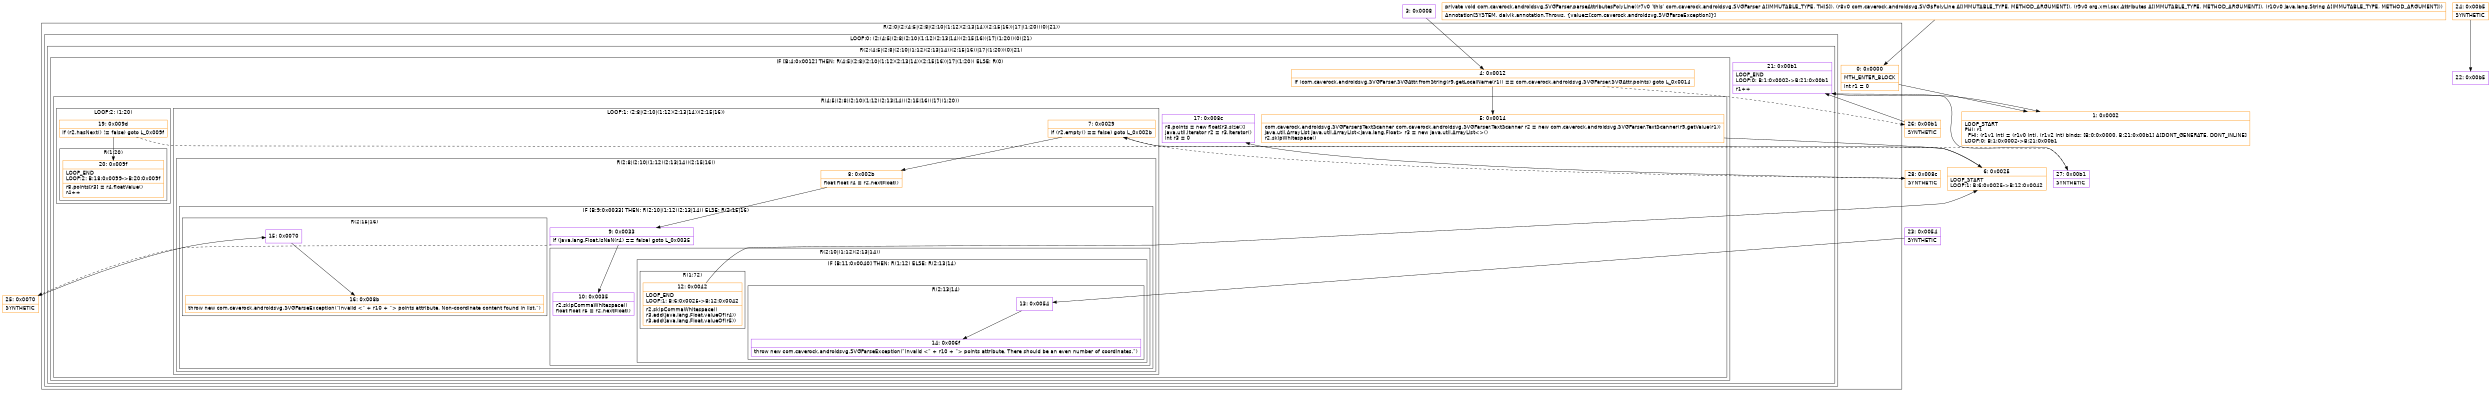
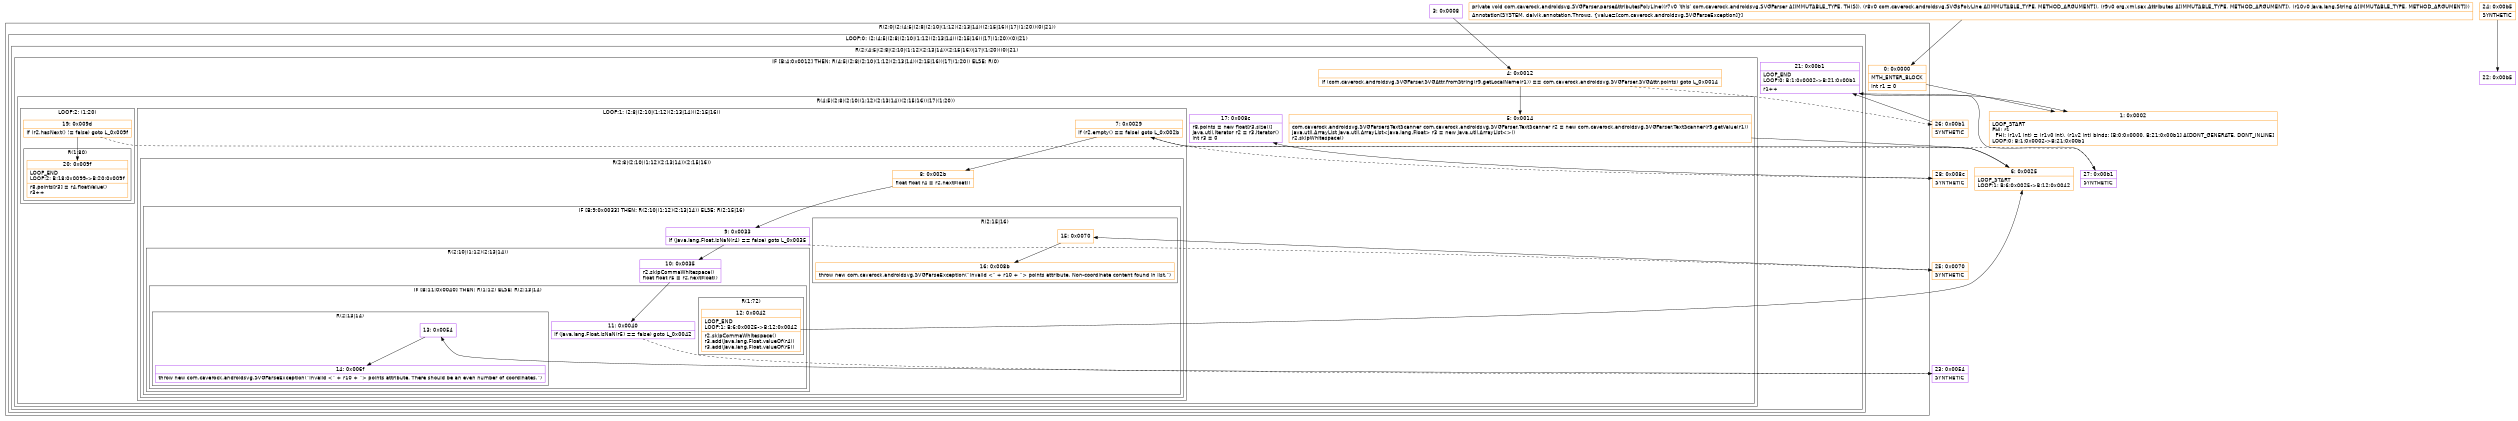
(113, 153) -> (77, 153)
(73, 193) -> (37, 193)
(284, 236) -> (1076, 236)
none -> (623, 330)
